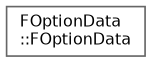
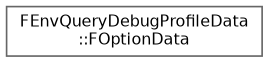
(76, 31) -> (134, 31)
